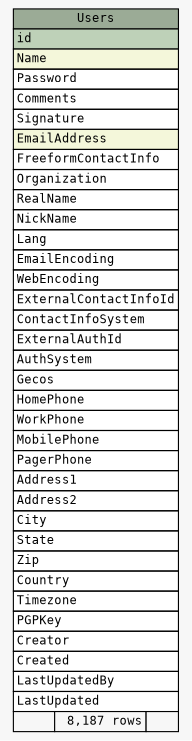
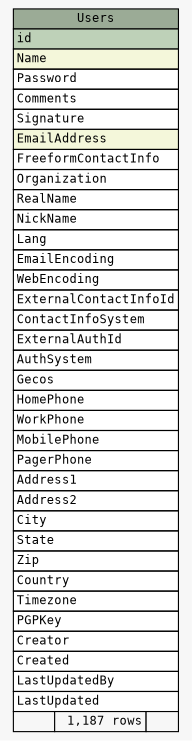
(105, 721) -> (105, 721)
